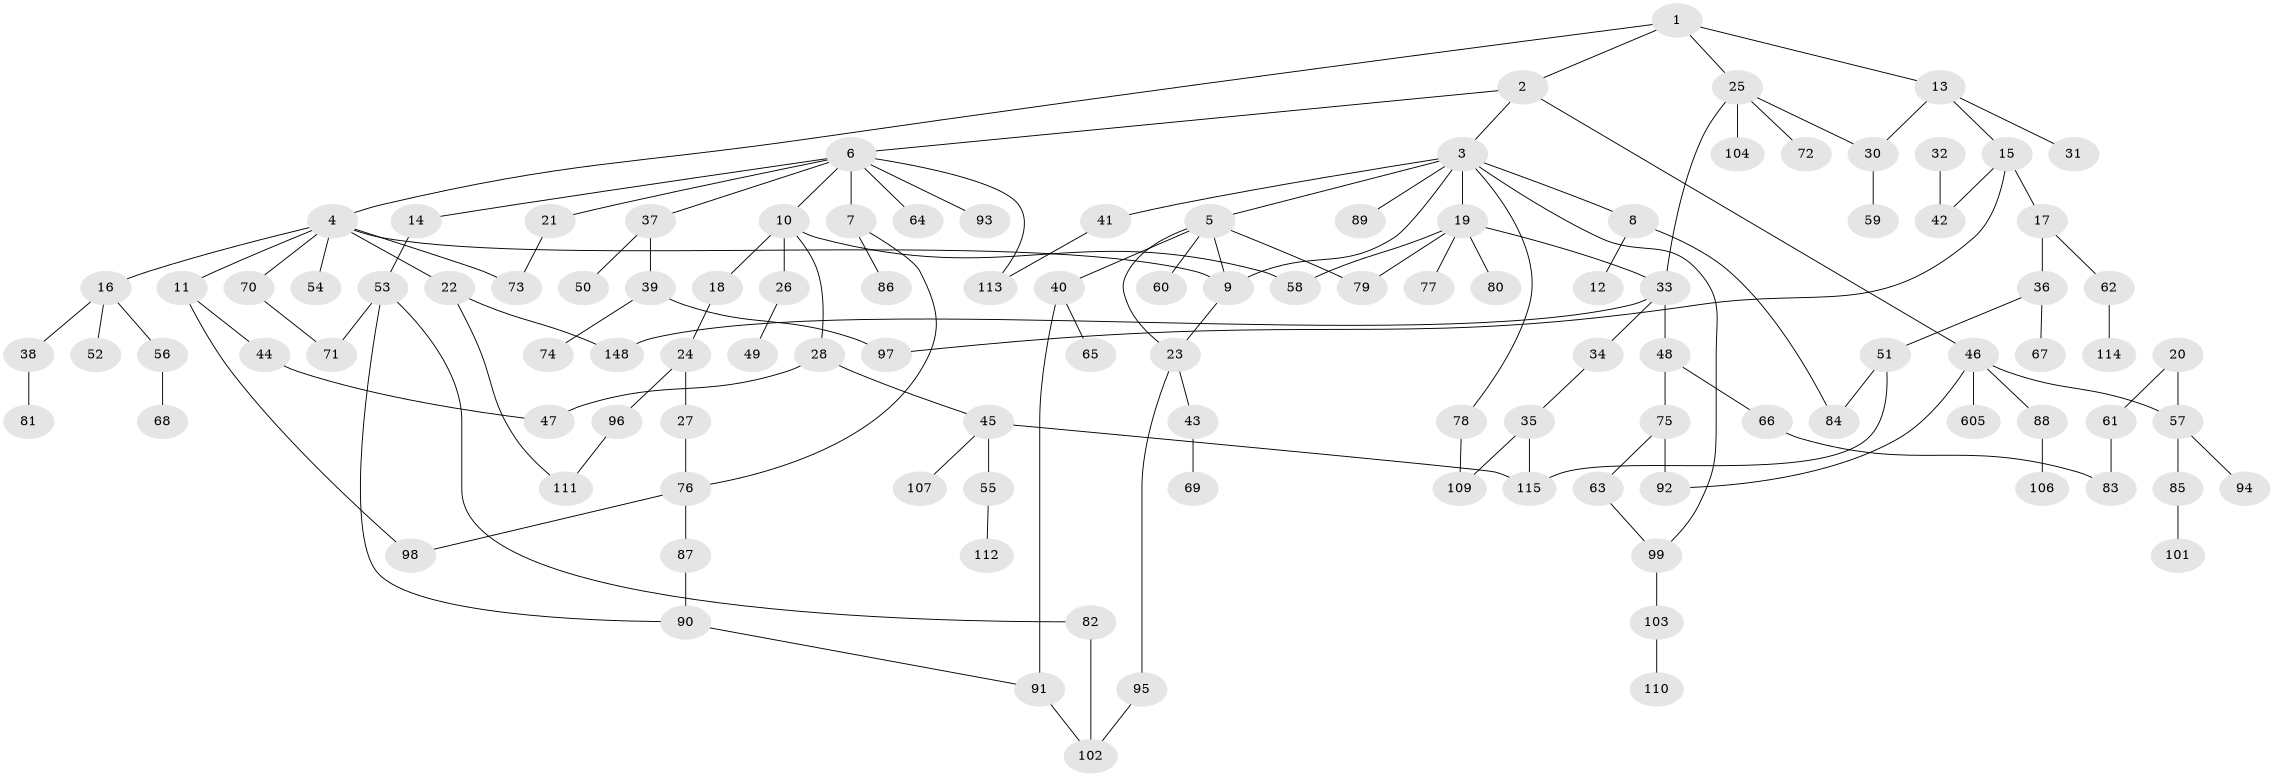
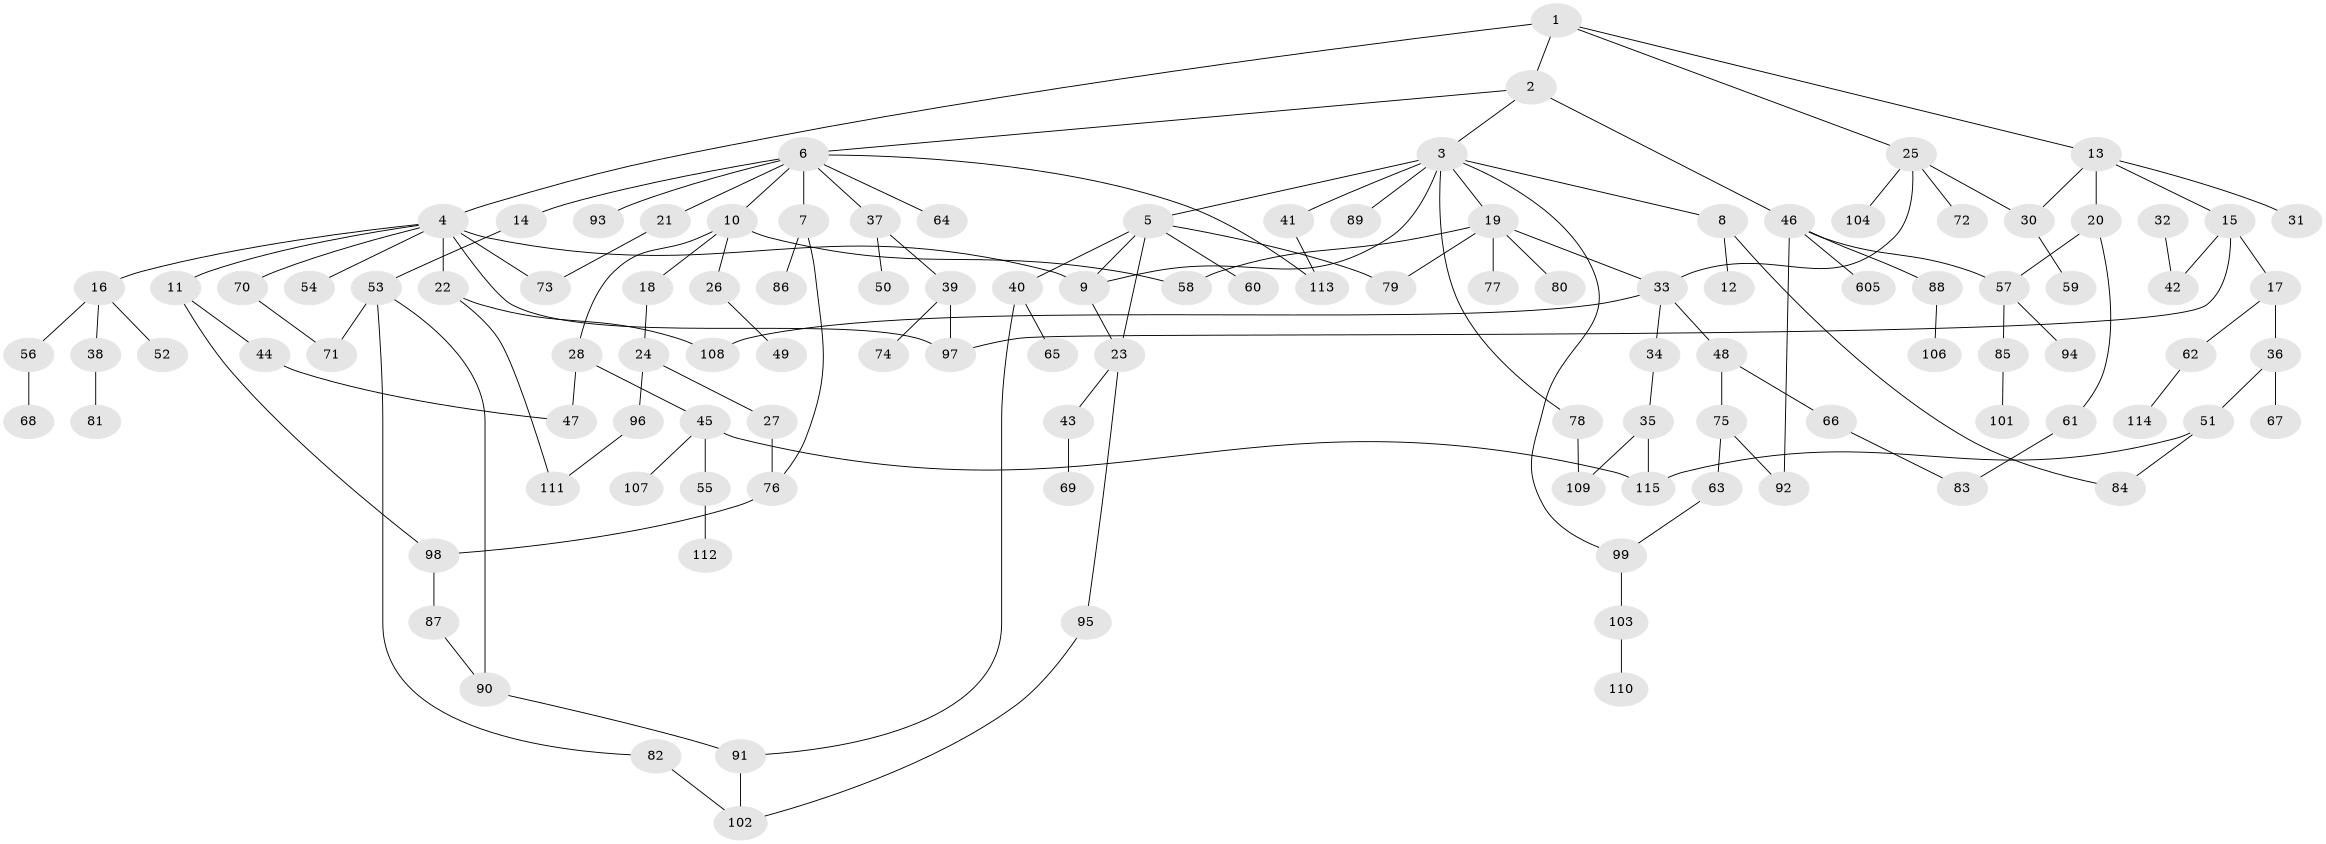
none -> (2096, 188)
none -> (676, 328)
(617, 355) -> (713, 355)
(686, 522) -> (434, 589)
